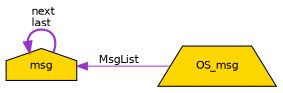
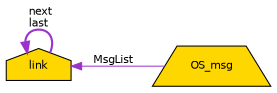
(41, 66) -> (39, 66)
